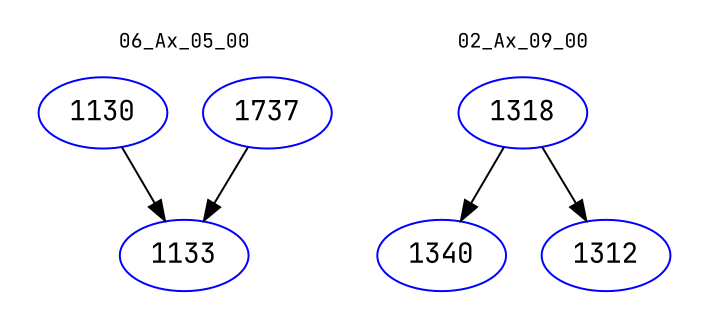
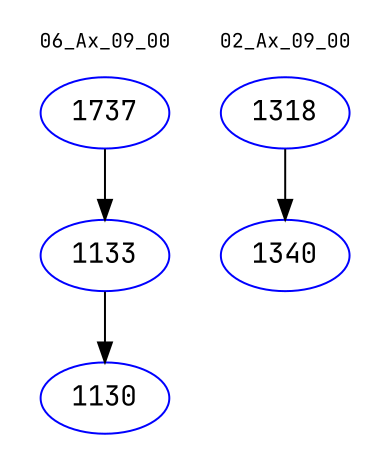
(185, 43) -> (106, 43)
(138, 175) -> (105, 317)
(606, 255) -> none
